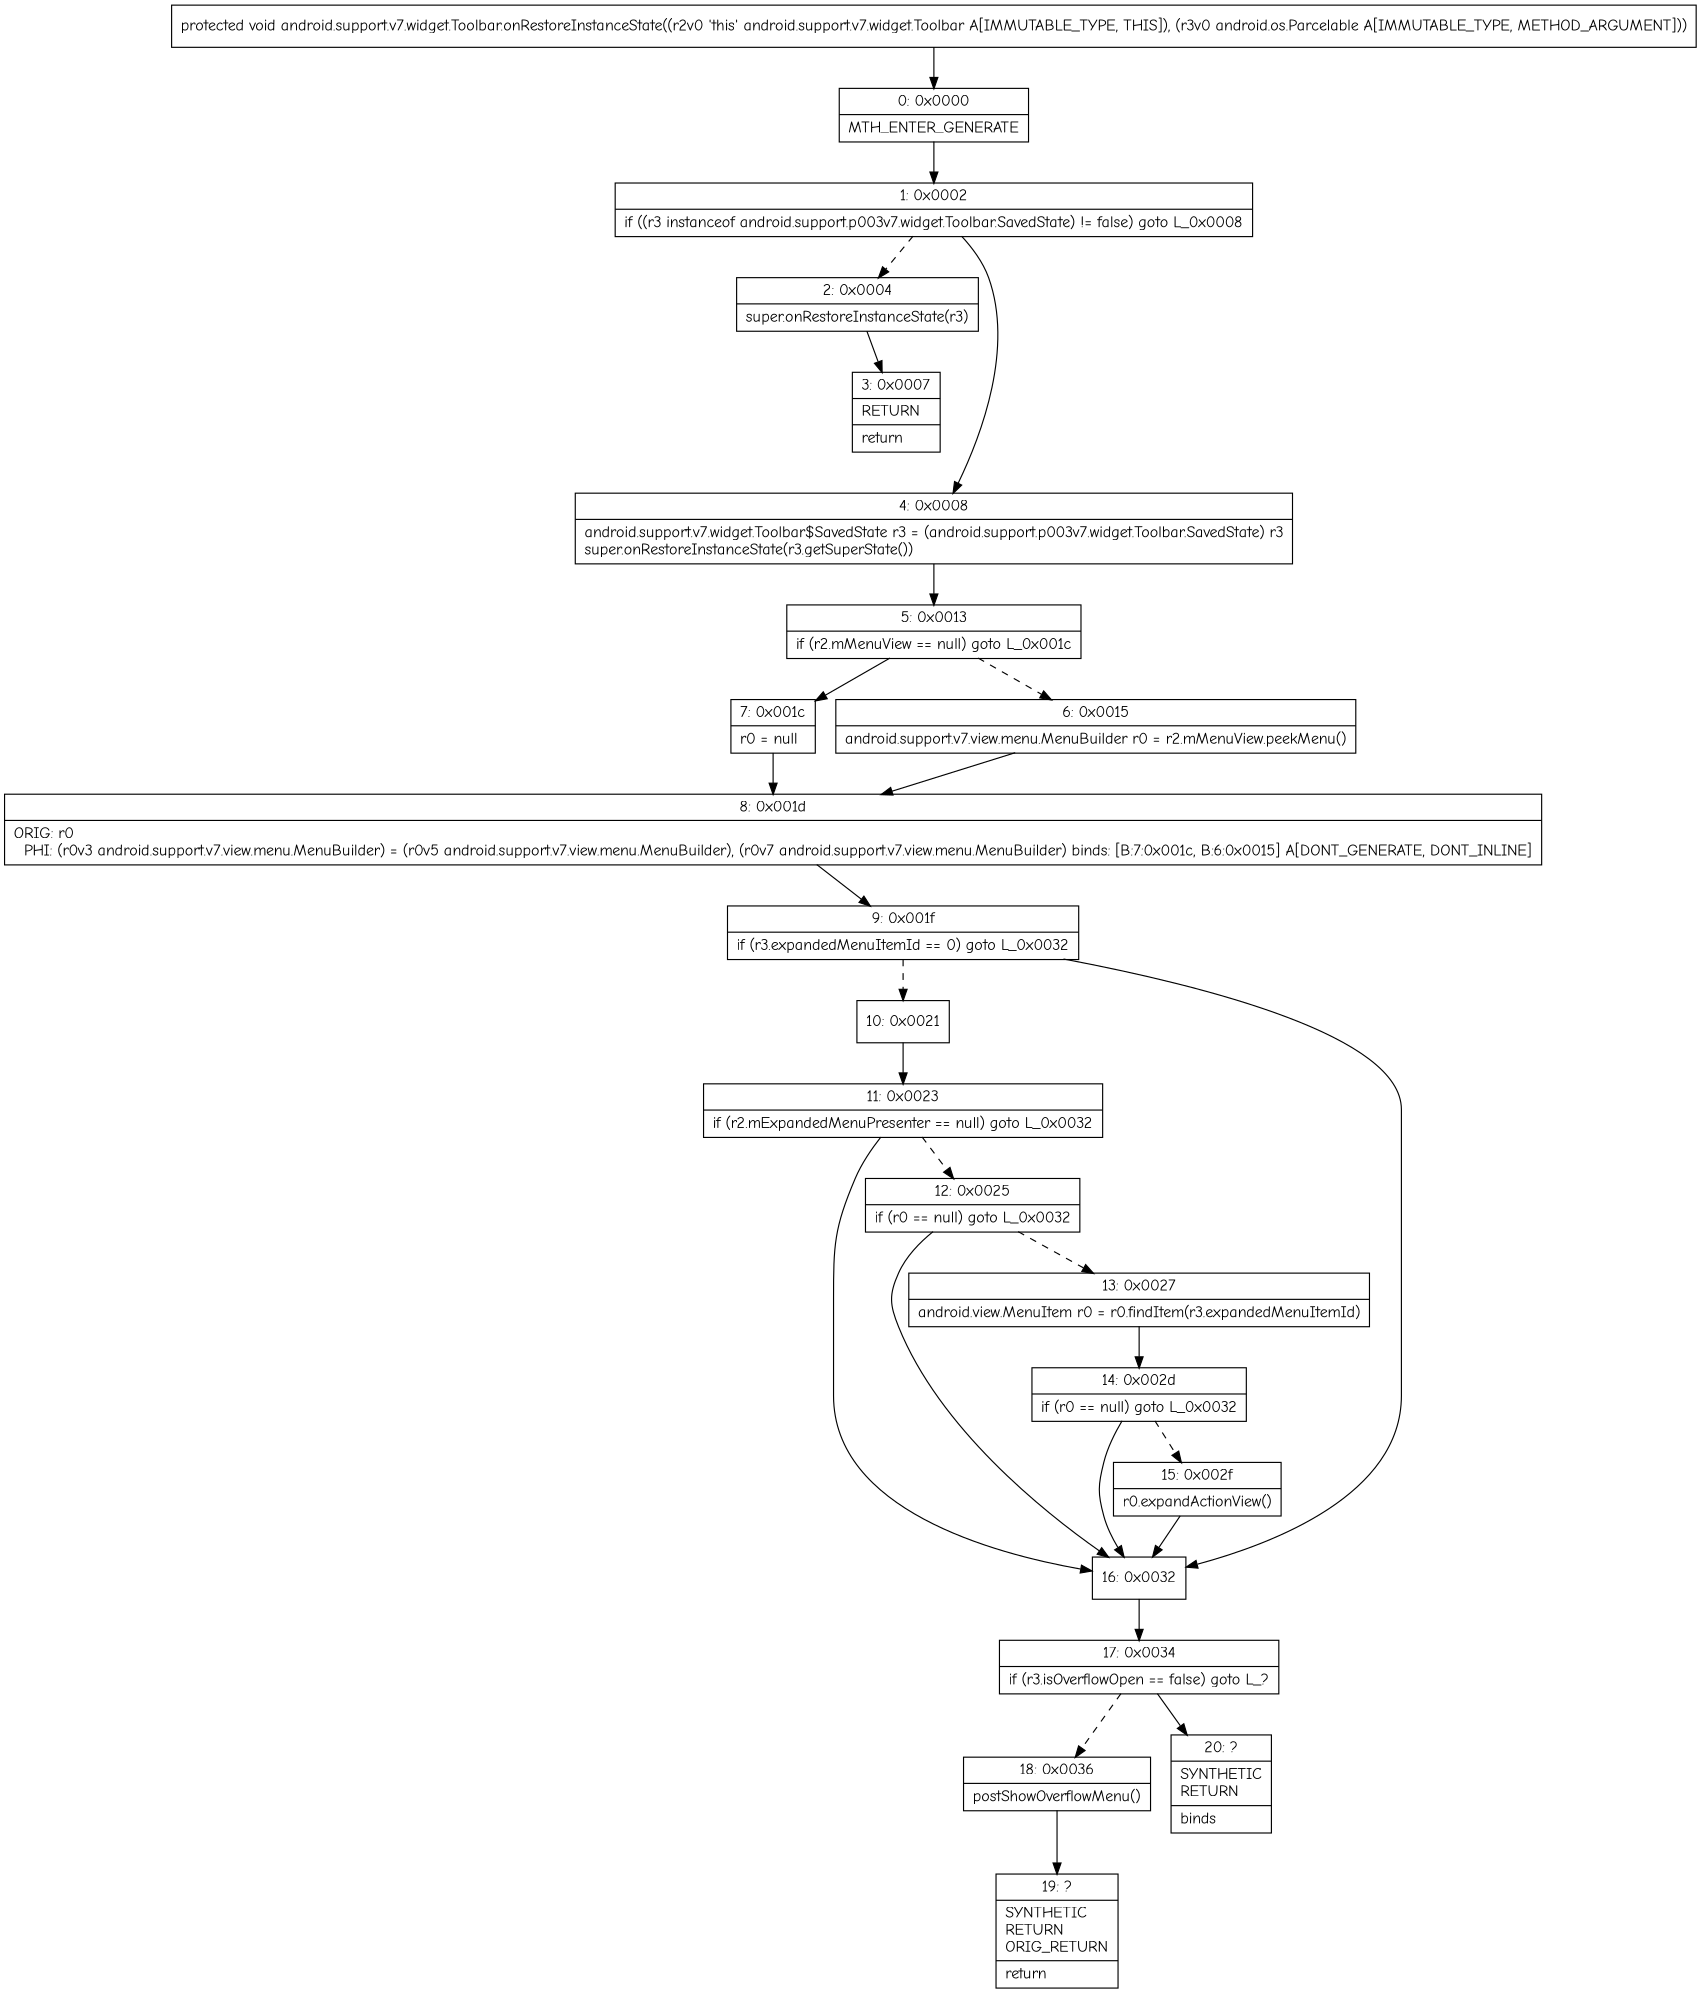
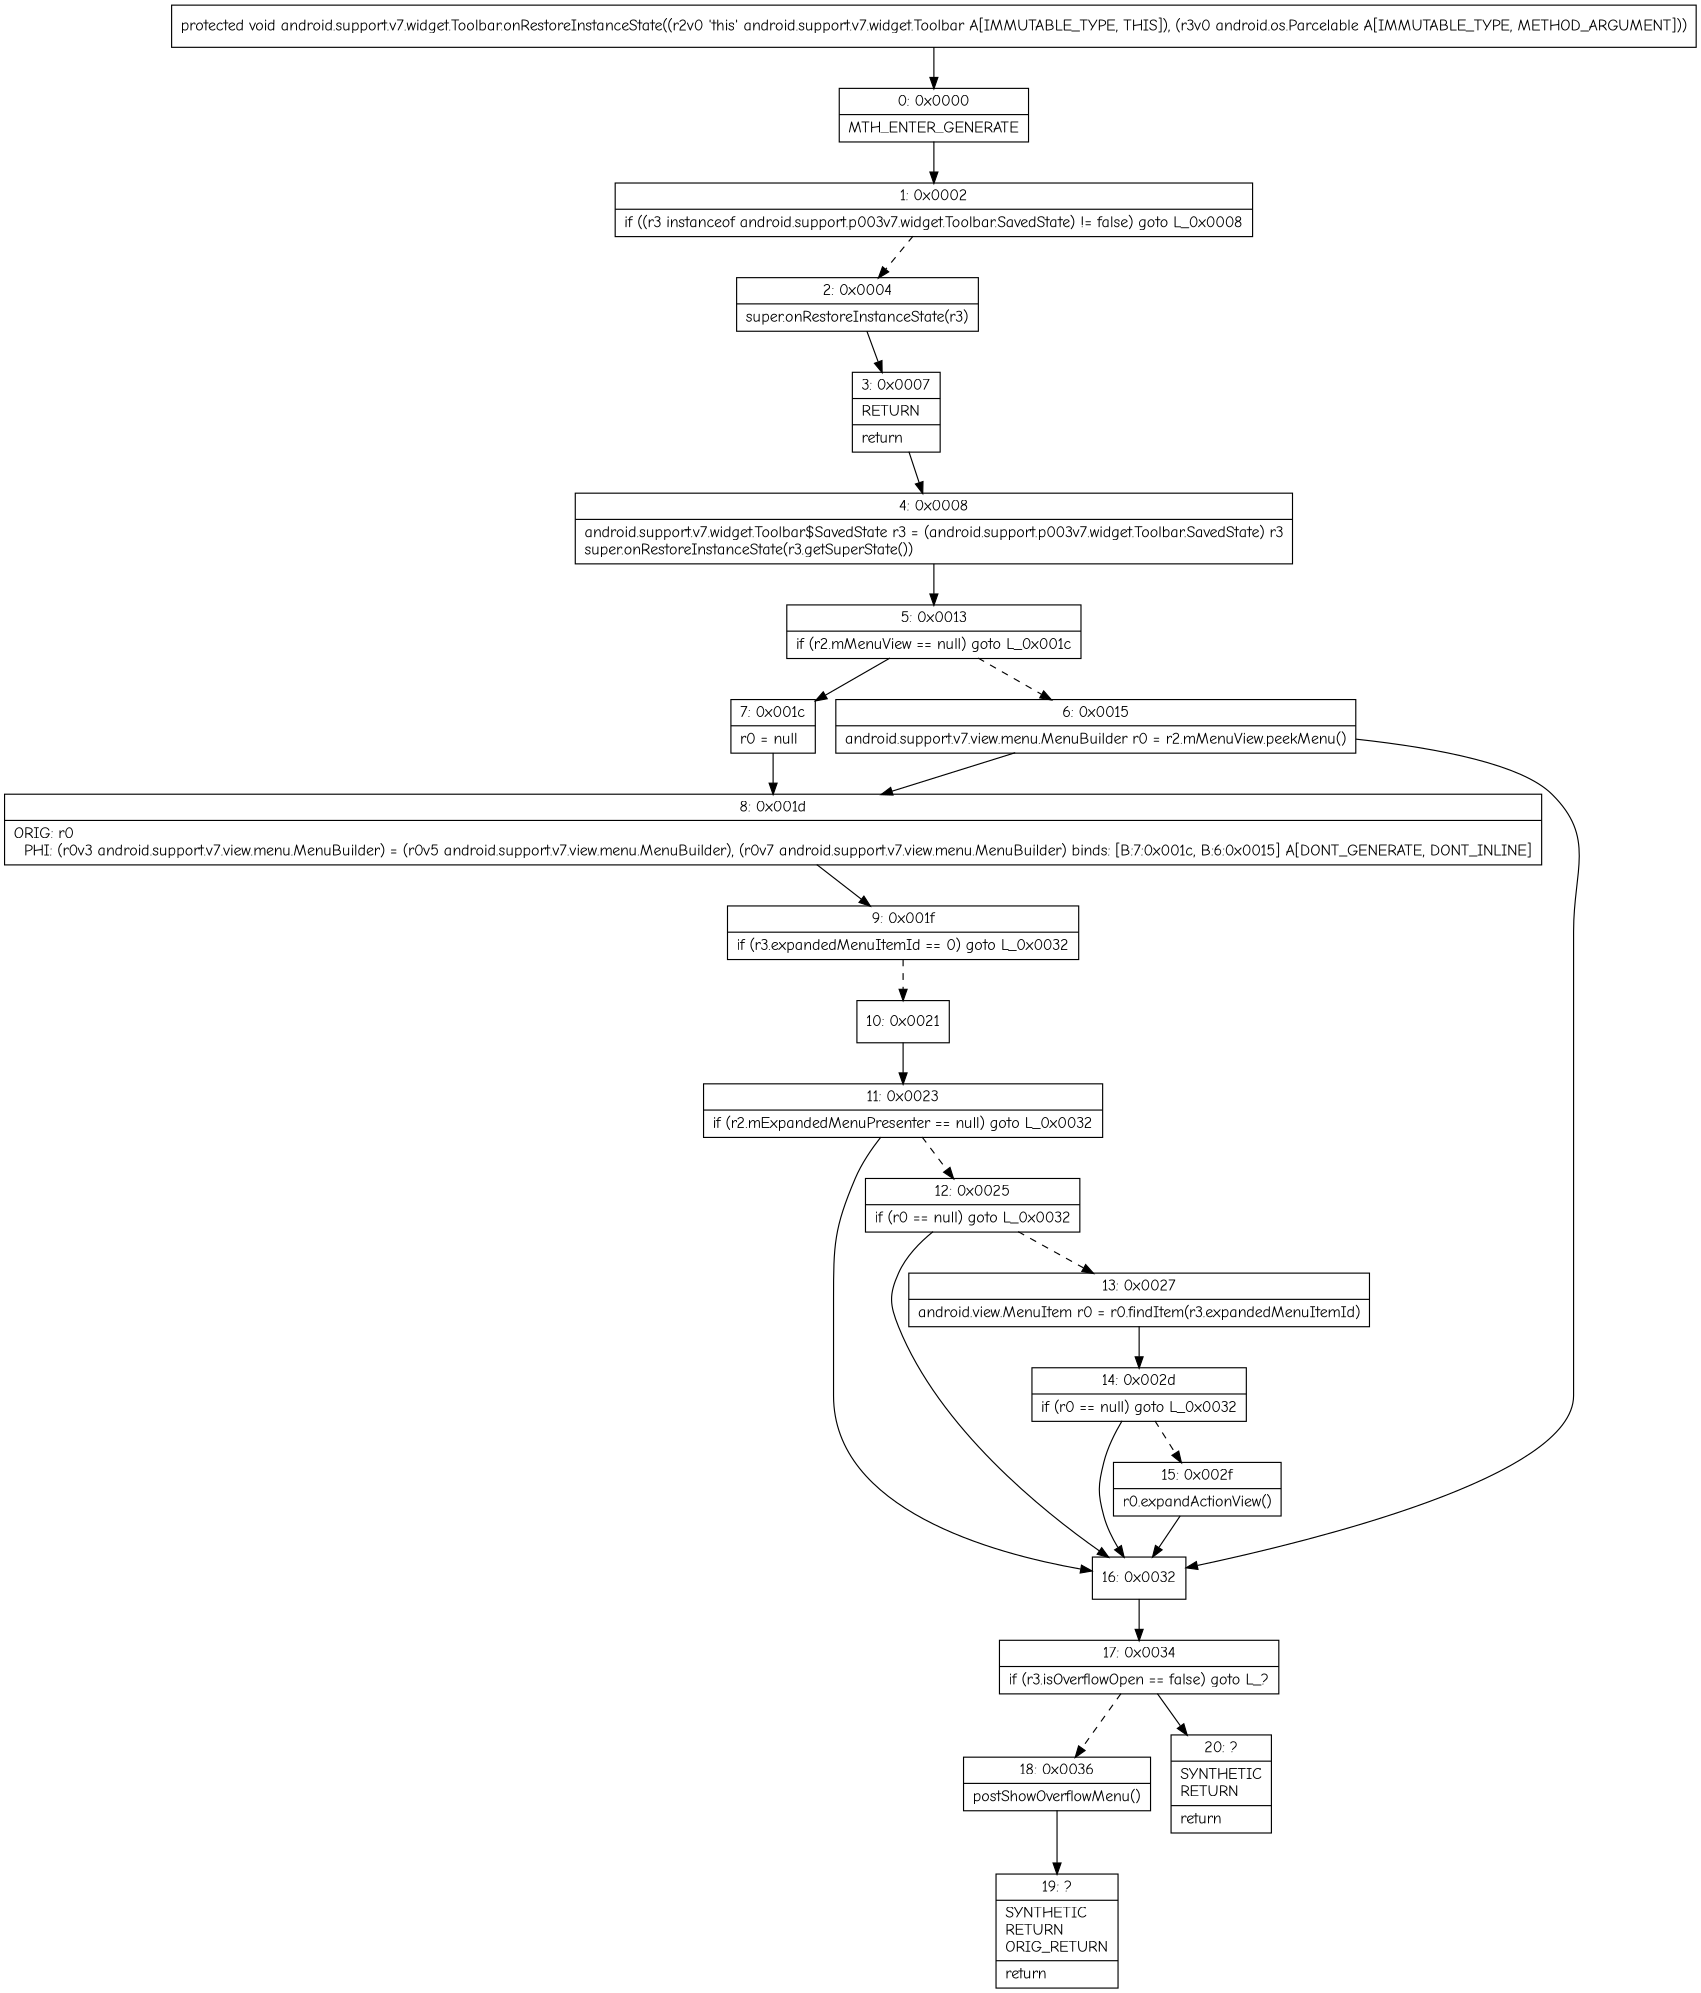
(997, 358) -> (914, 467)
(1401, 1202) -> (1574, 1201)
(1198, 1819) -> (1201, 1819)
